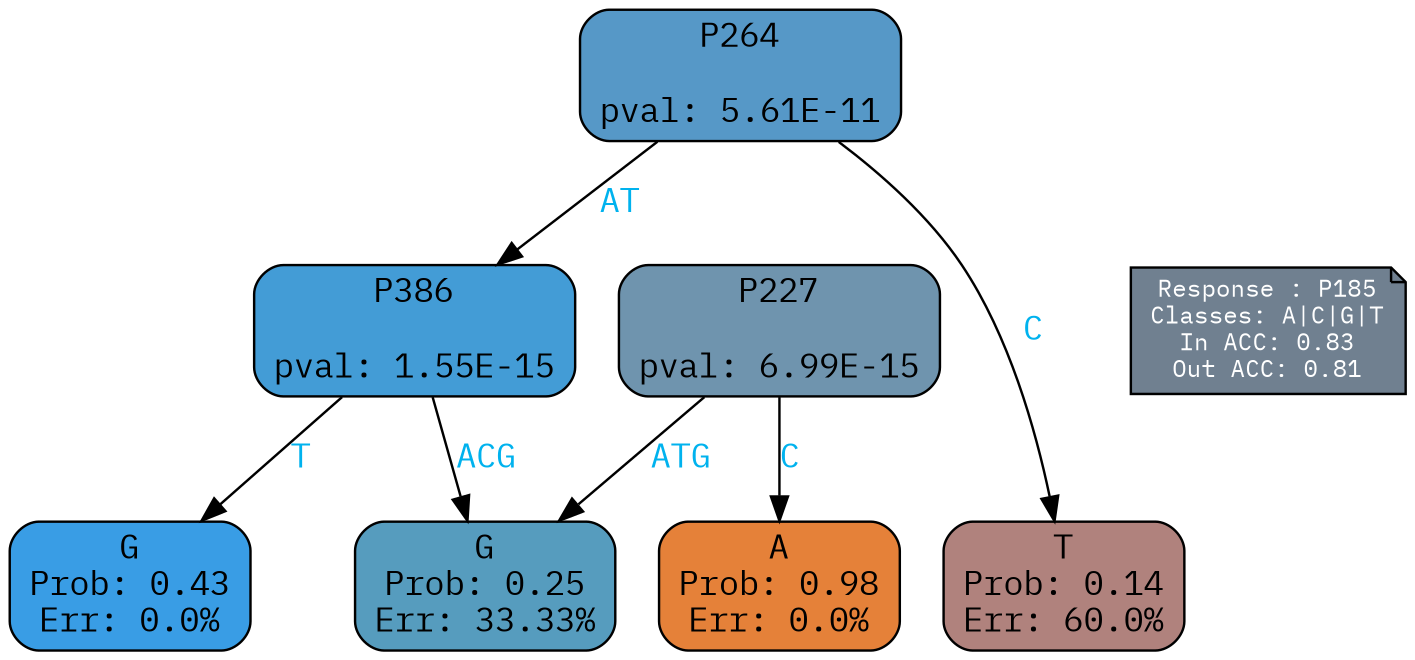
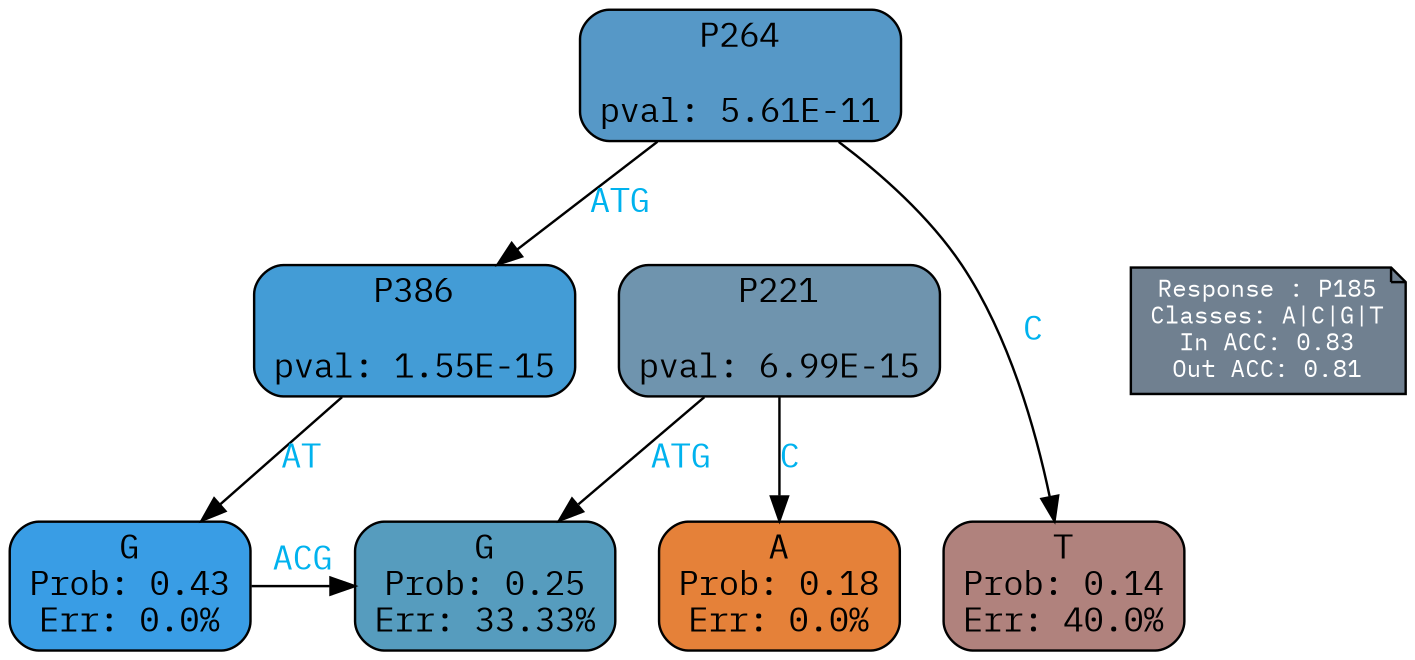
(620, 203) -> (620, 203)
(779, 331) -> (779, 331)
(447, 447) -> (291, 586)
(302, 458) -> (302, 458)
(779, 586) -> (779, 586)
(1064, 586) -> (1064, 586)
